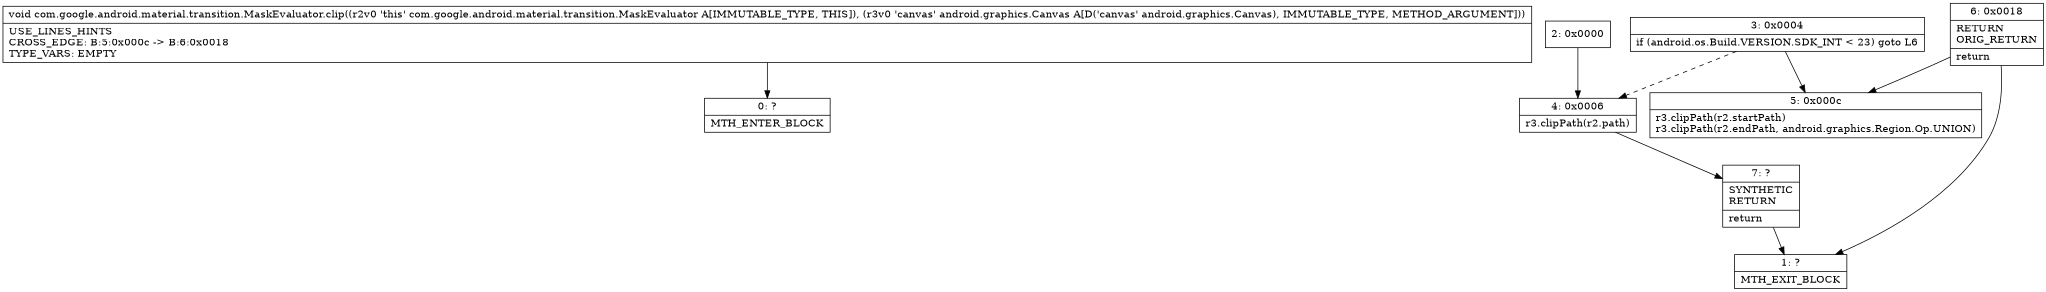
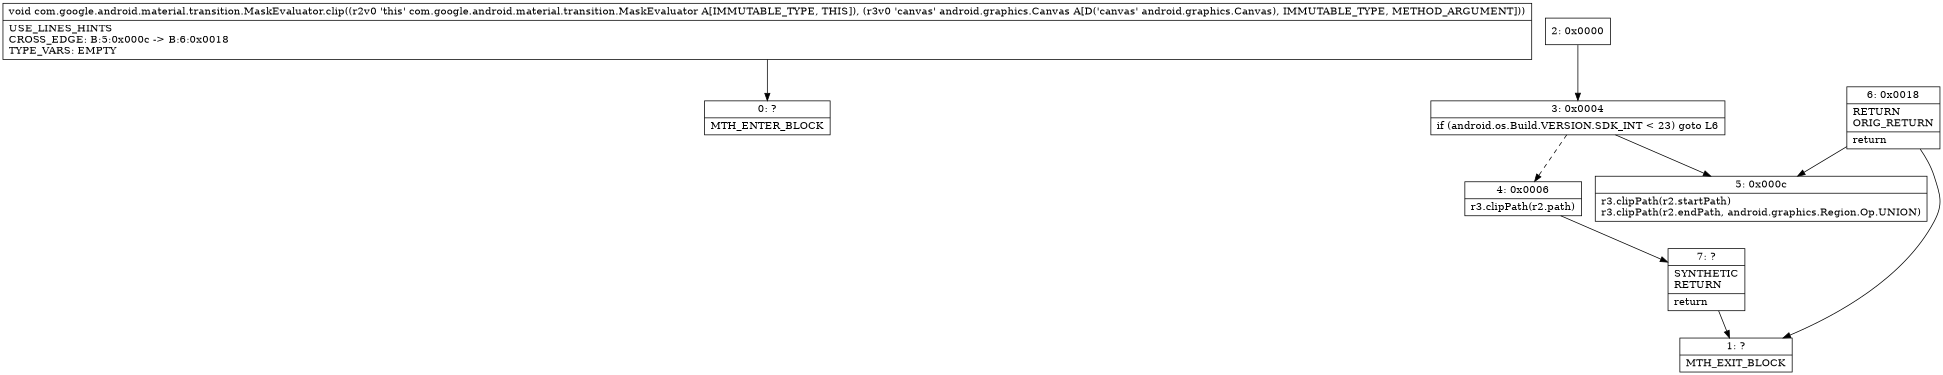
(1578, 69) -> (1578, 69)
